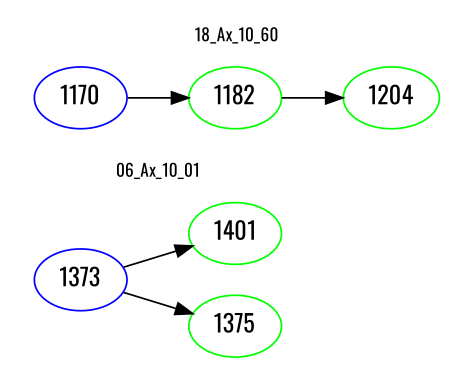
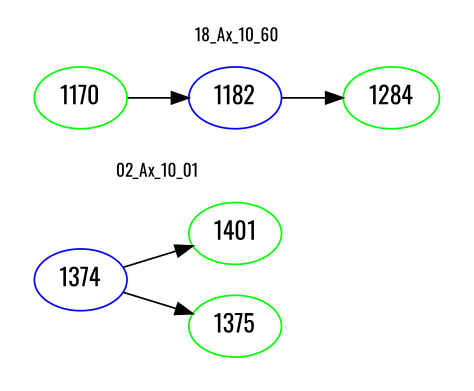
(81, 98) -> (81, 98)
(235, 98) -> (235, 98)
(391, 98) -> (391, 98)
(158, 173) -> (158, 173)
(81, 280) -> (81, 280)
